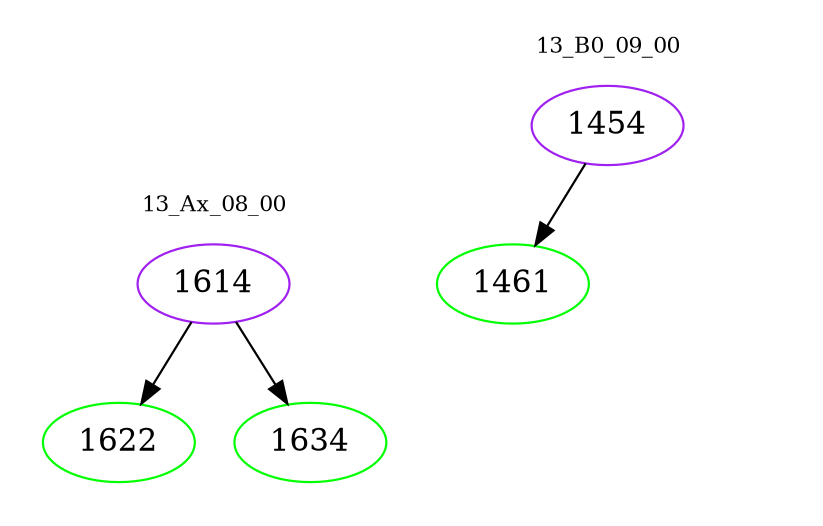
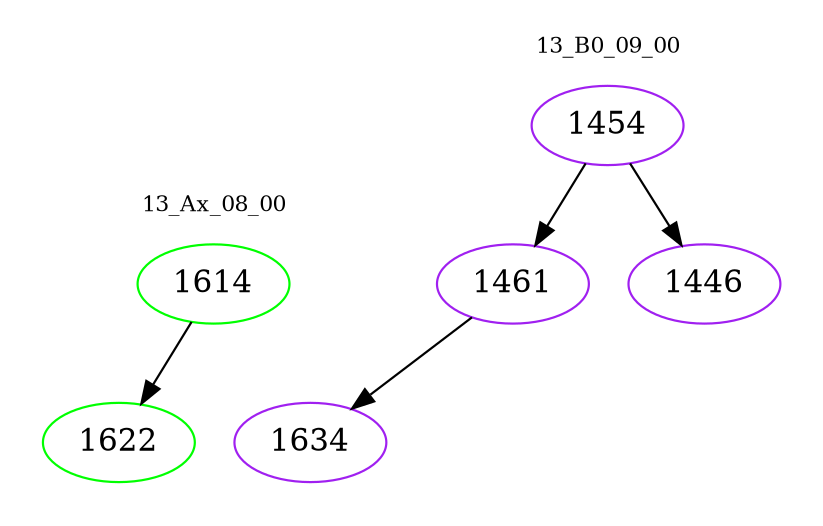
(214, 284) -> (214, 284)
(513, 284) -> (513, 284)
none -> (704, 284)
(256, 353) -> (421, 356)
(310, 442) -> (310, 442)
